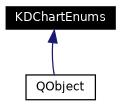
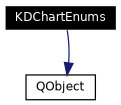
(52, 59) -> (69, 47)
